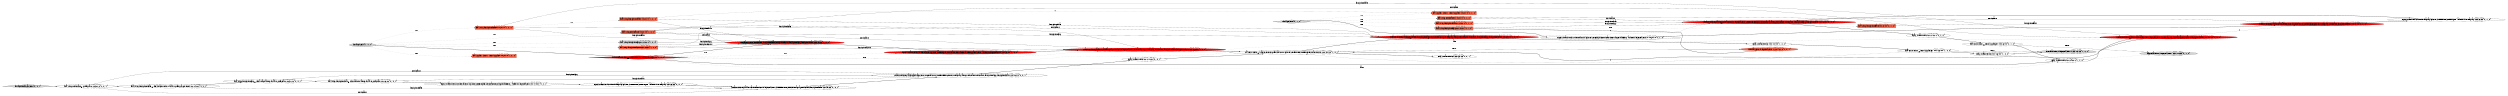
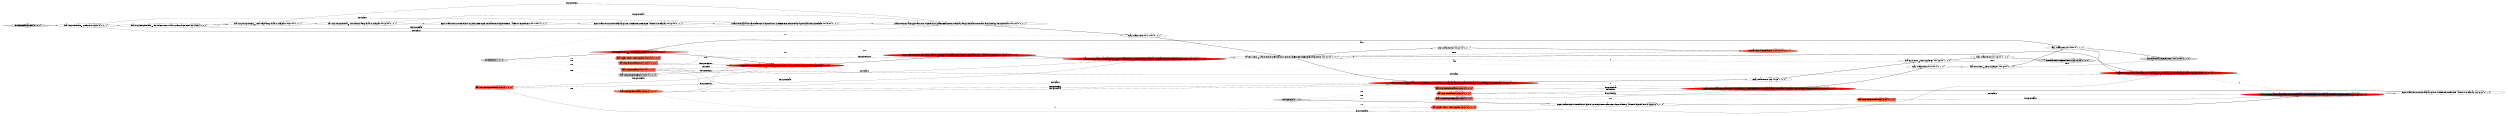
(638, 19) -> (638, 91)
(420, 31) -> (809, 36)
(1622, 31) -> (1608, 50)
(2116, 57) -> (2123, 52)
